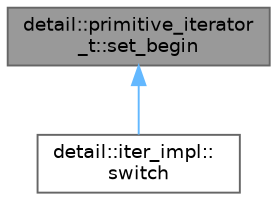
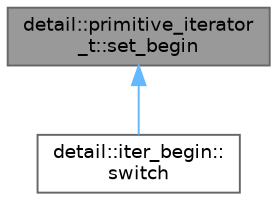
(139, 164) -> (139, 164)
